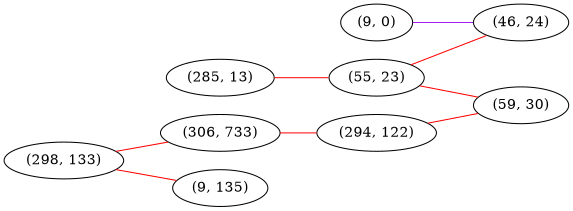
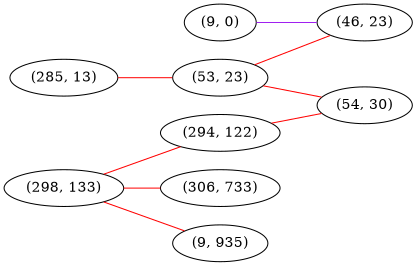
(521, 22) -> (365, 22)
(377, 78) -> (220, 78)
(521, 105) -> (365, 105)
(298, 133) -> (142, 160)
(220, 188) -> (220, 243)
